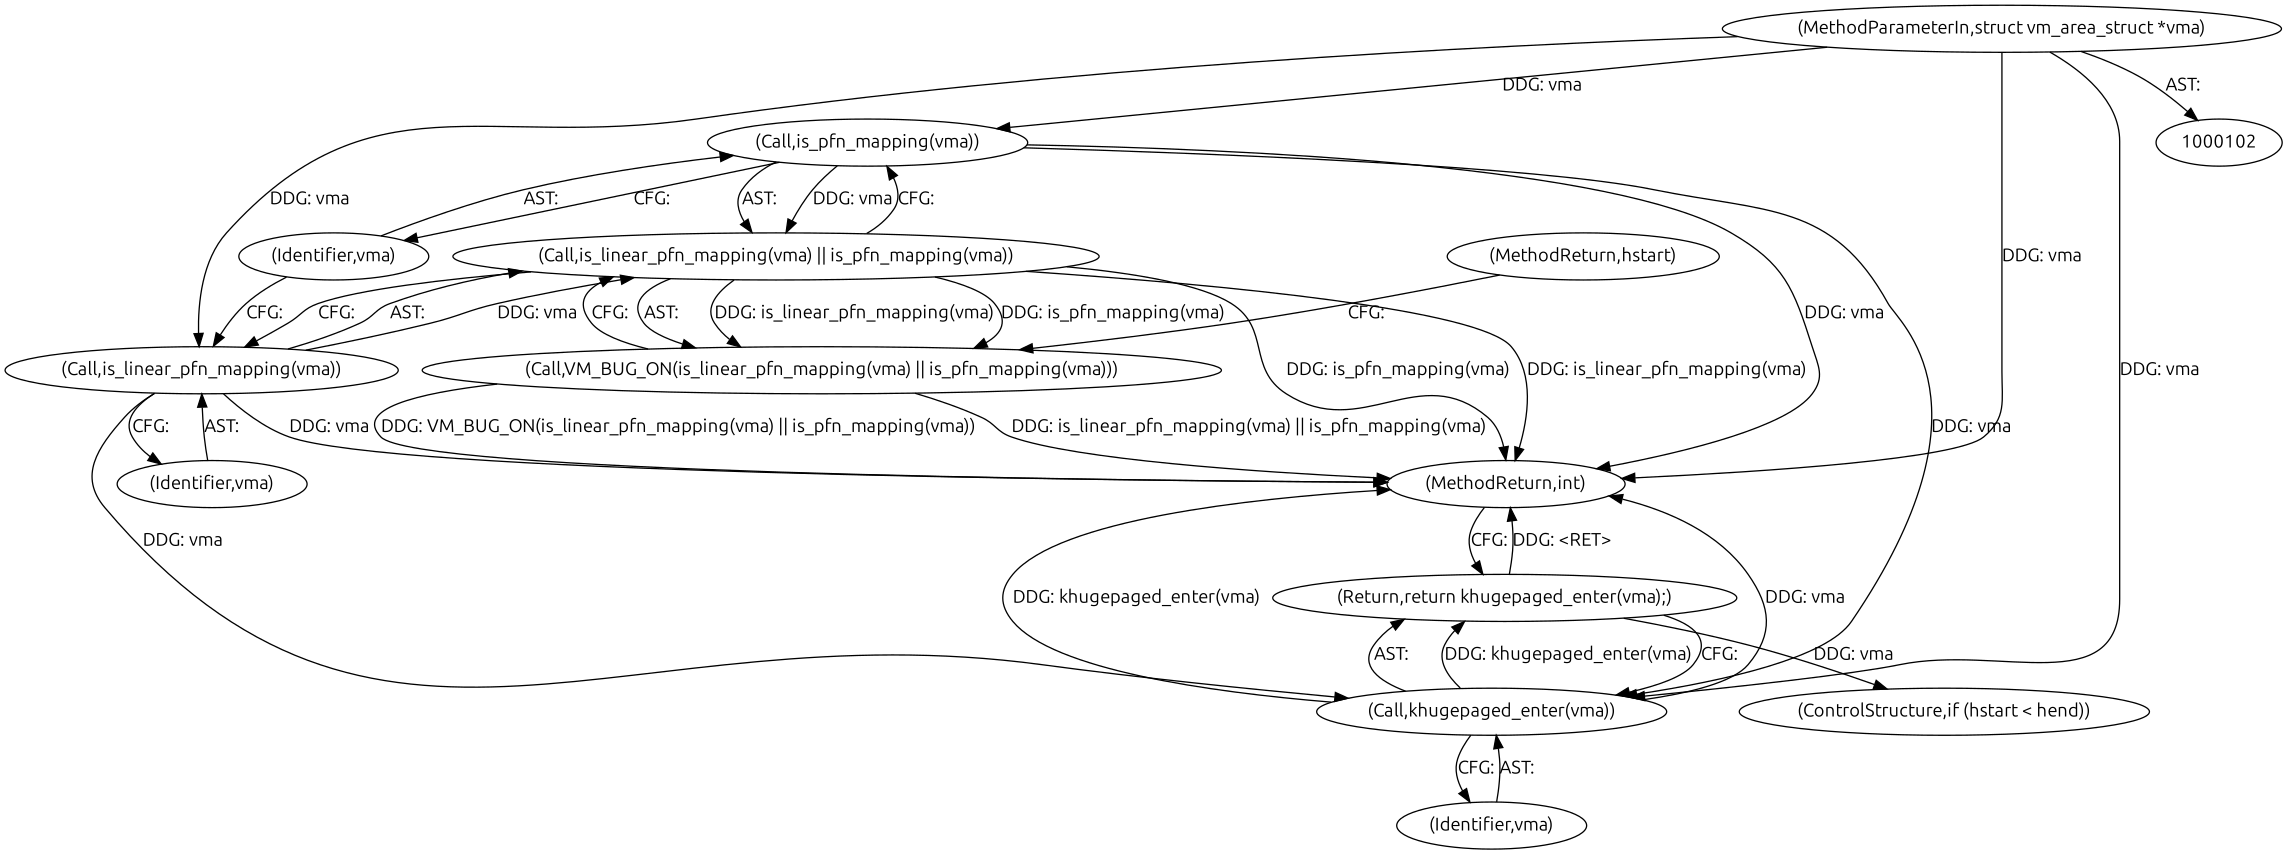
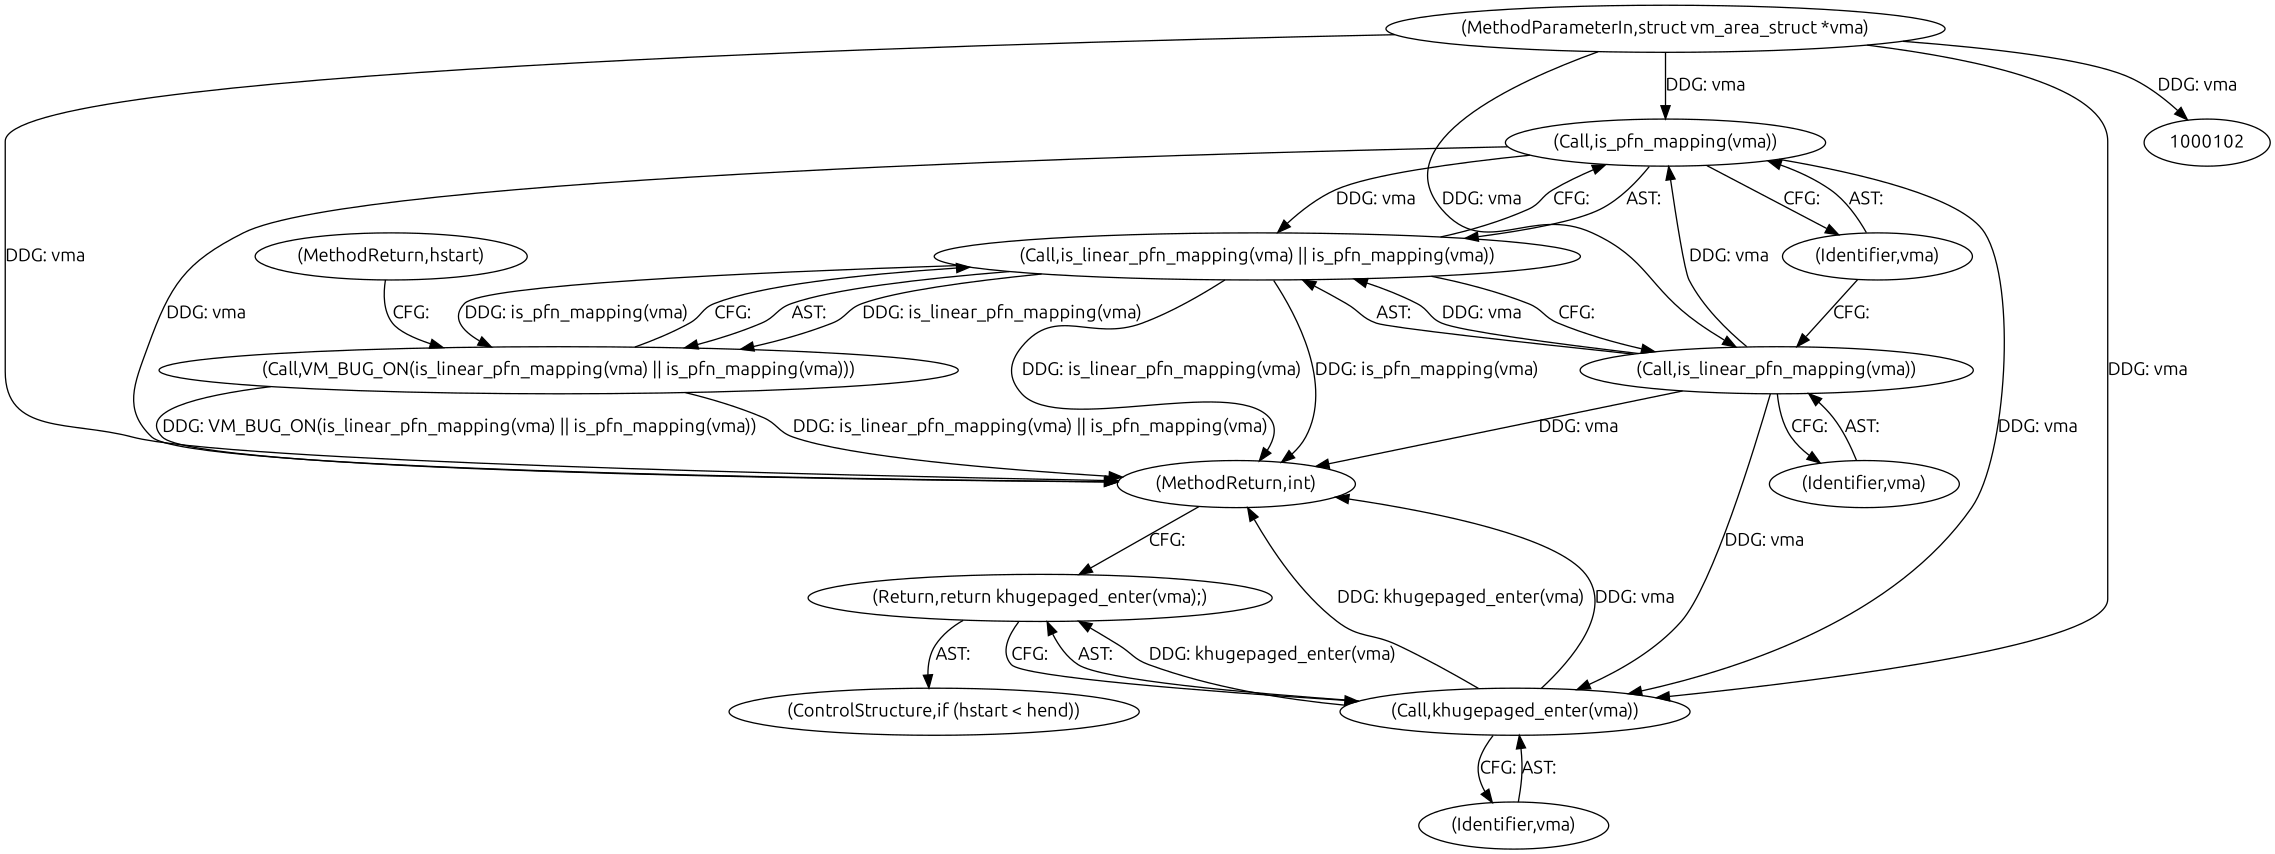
(2186, 86) -> (2198, 86)
none -> (1687, 274)
(1513, 548) -> none
(1854, 655) -> (956, 655)
